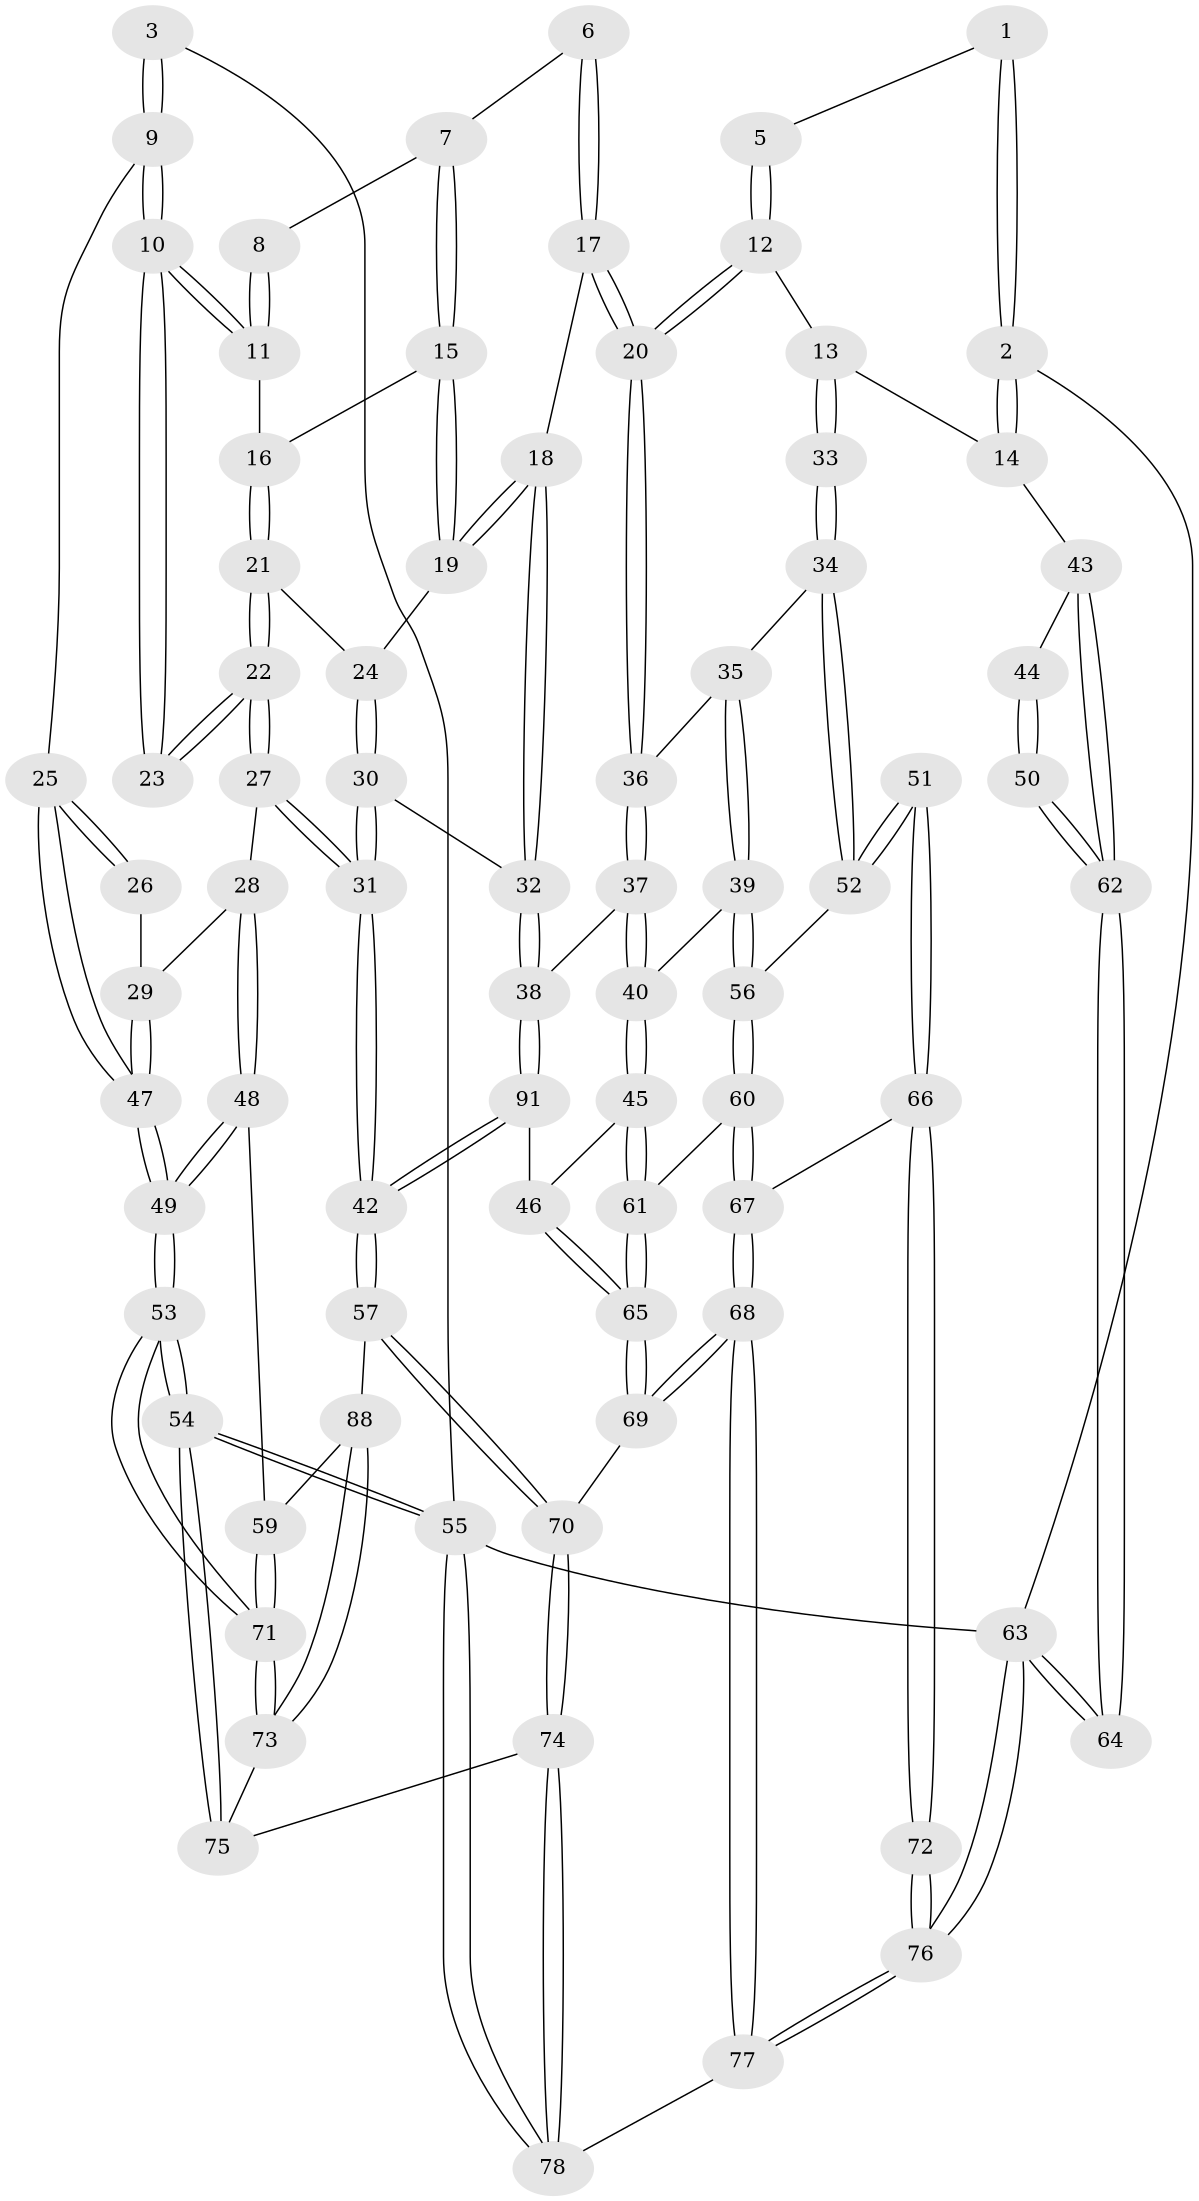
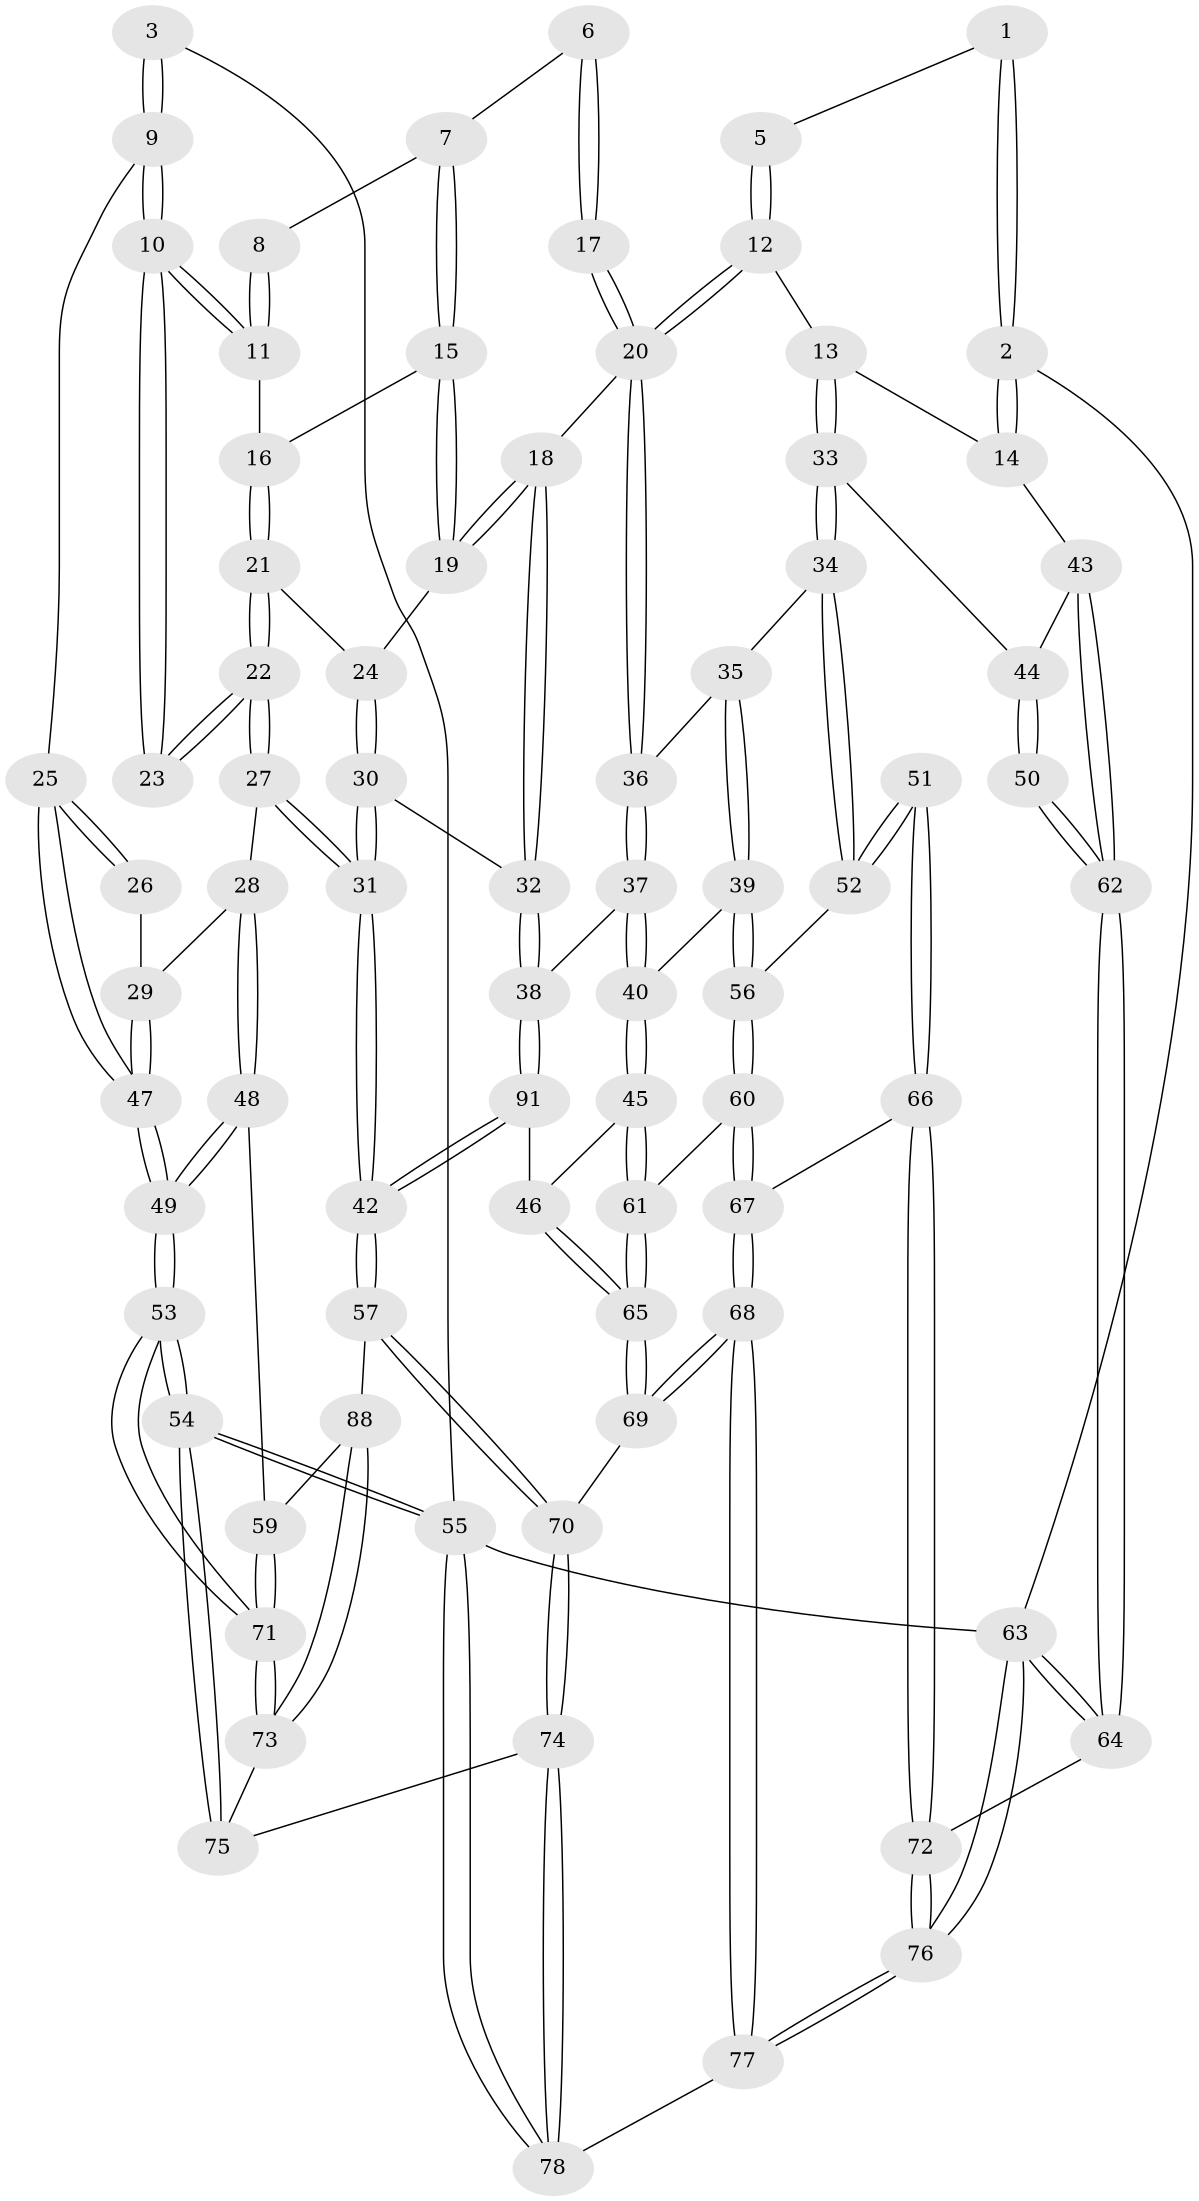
(565, 353) -> (589, 406)
none -> (927, 567)
none -> (1023, 1791)
